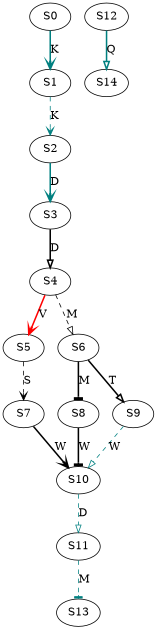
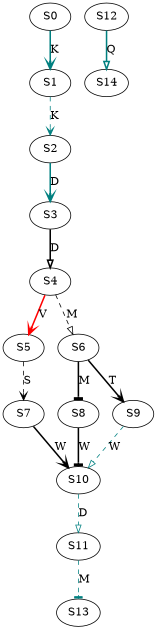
(103, 378) -> (103, 378)
